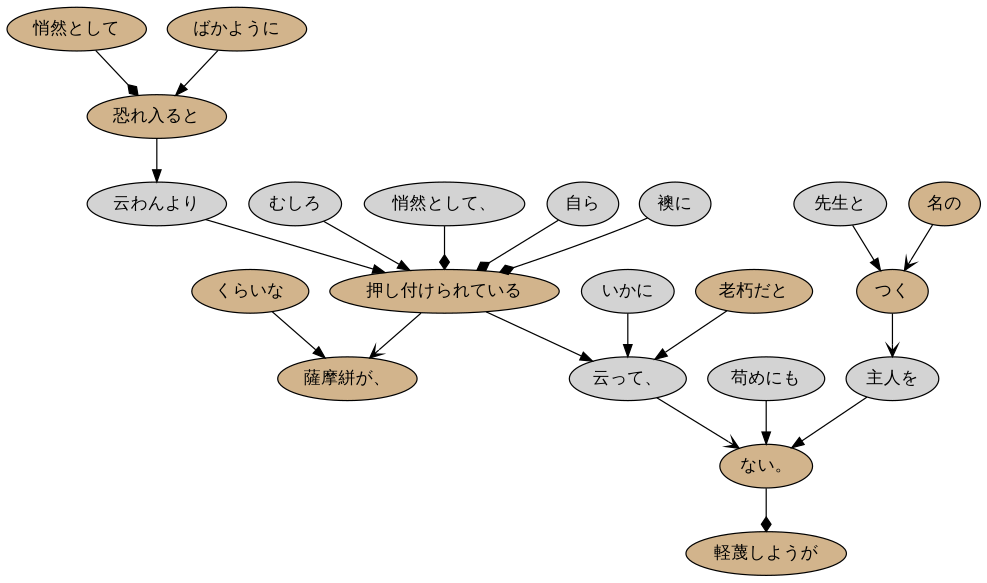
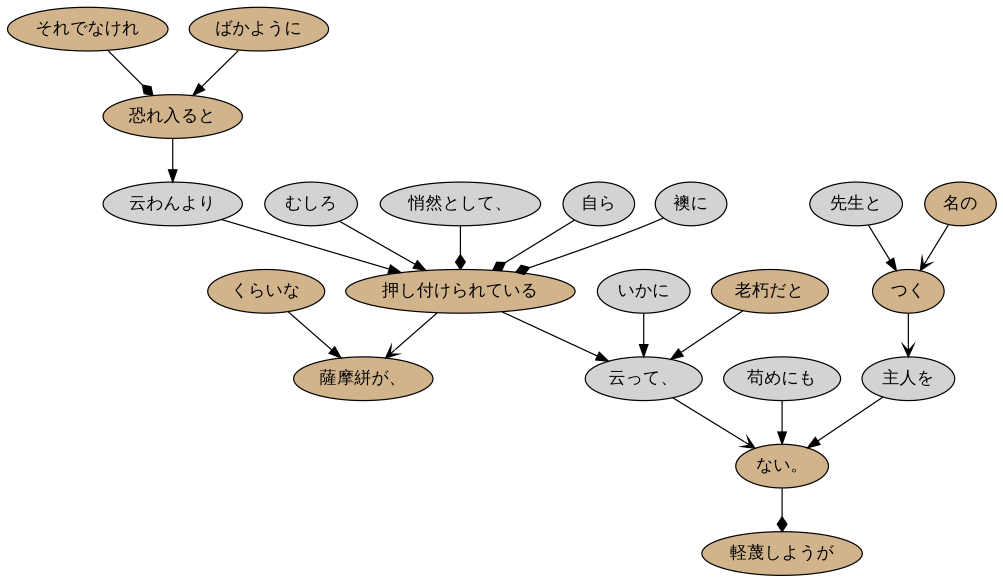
(77, 29) -> (88, 29)
